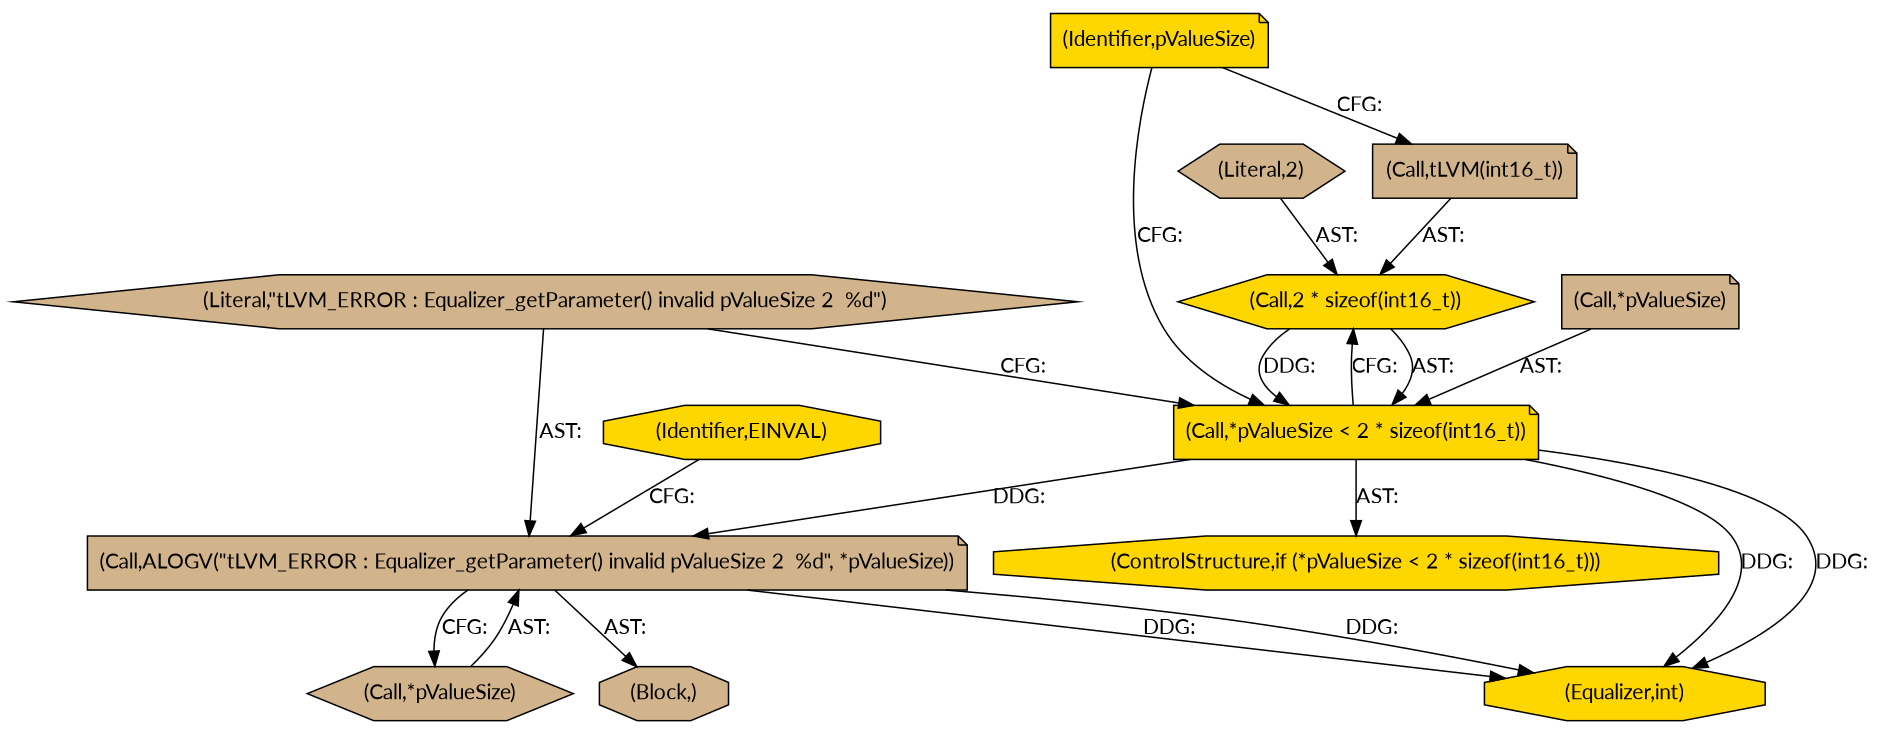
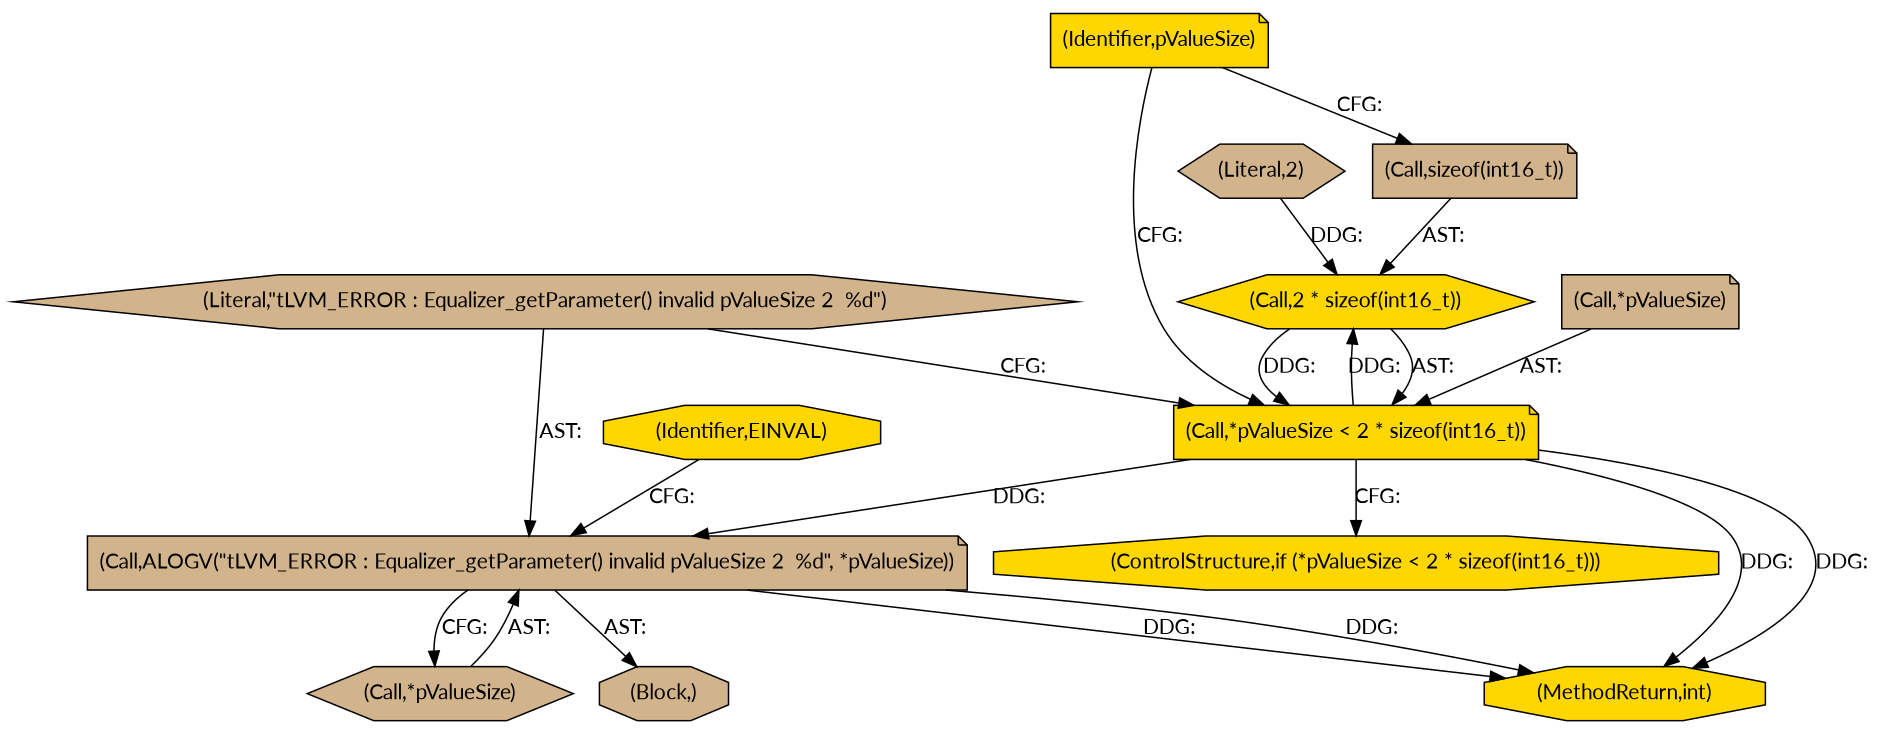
(1475, 171) -> (1475, 171)
(1340, 236) -> (1340, 236)
(1378, 367) -> (1378, 367)
(1381, 498) -> (1381, 498)
(1625, 694) -> (1625, 694)
